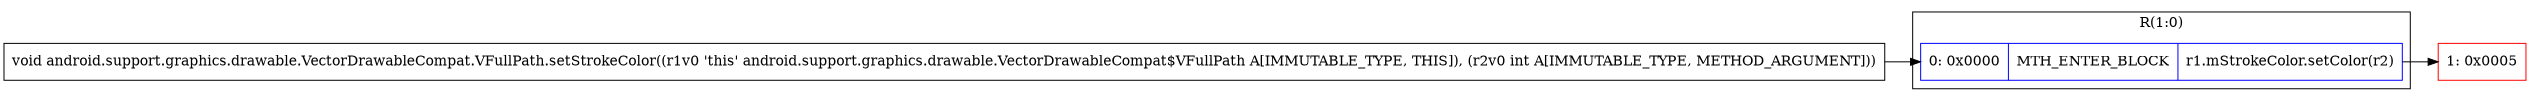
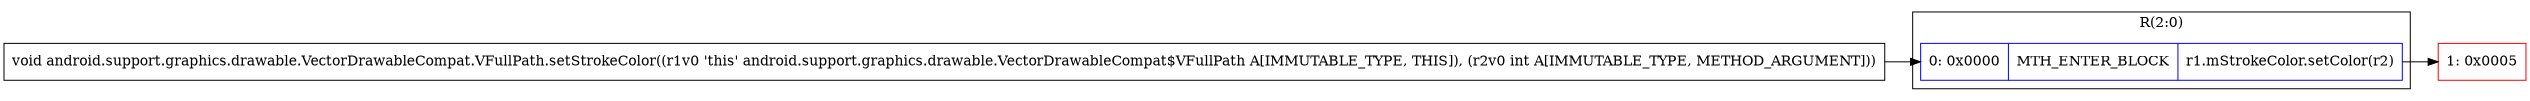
(2161, 23) -> (2161, 23)
